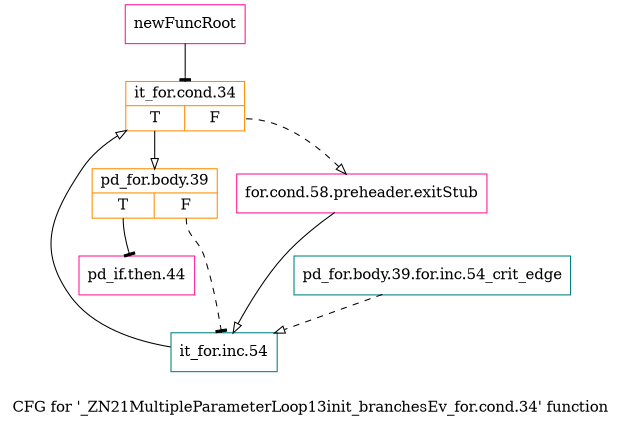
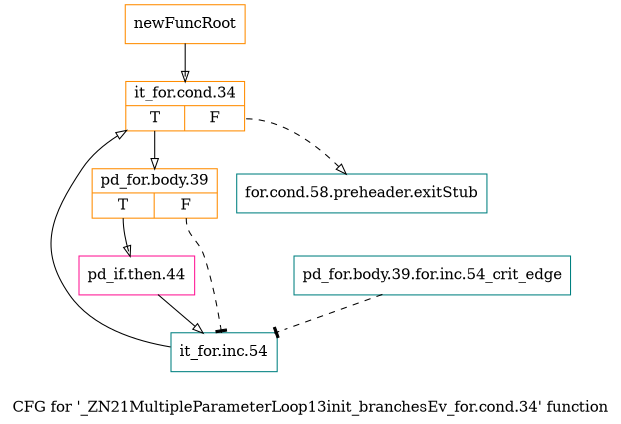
(185, 24) -> (185, 24)
(185, 60) -> (185, 60)
(362, 193) -> (362, 193)
(125, 235) -> (125, 235)
(279, 262) -> (177, 310)
(333, 312) -> (333, 312)
